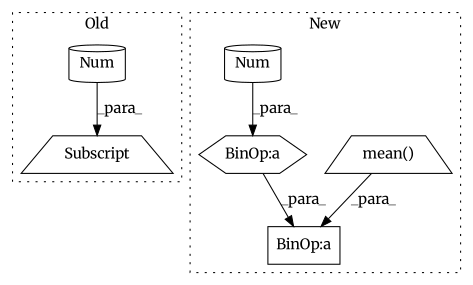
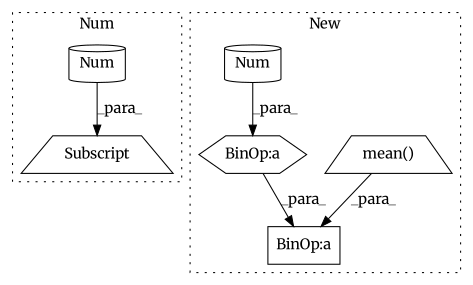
(97, 25) -> (97, 25)
